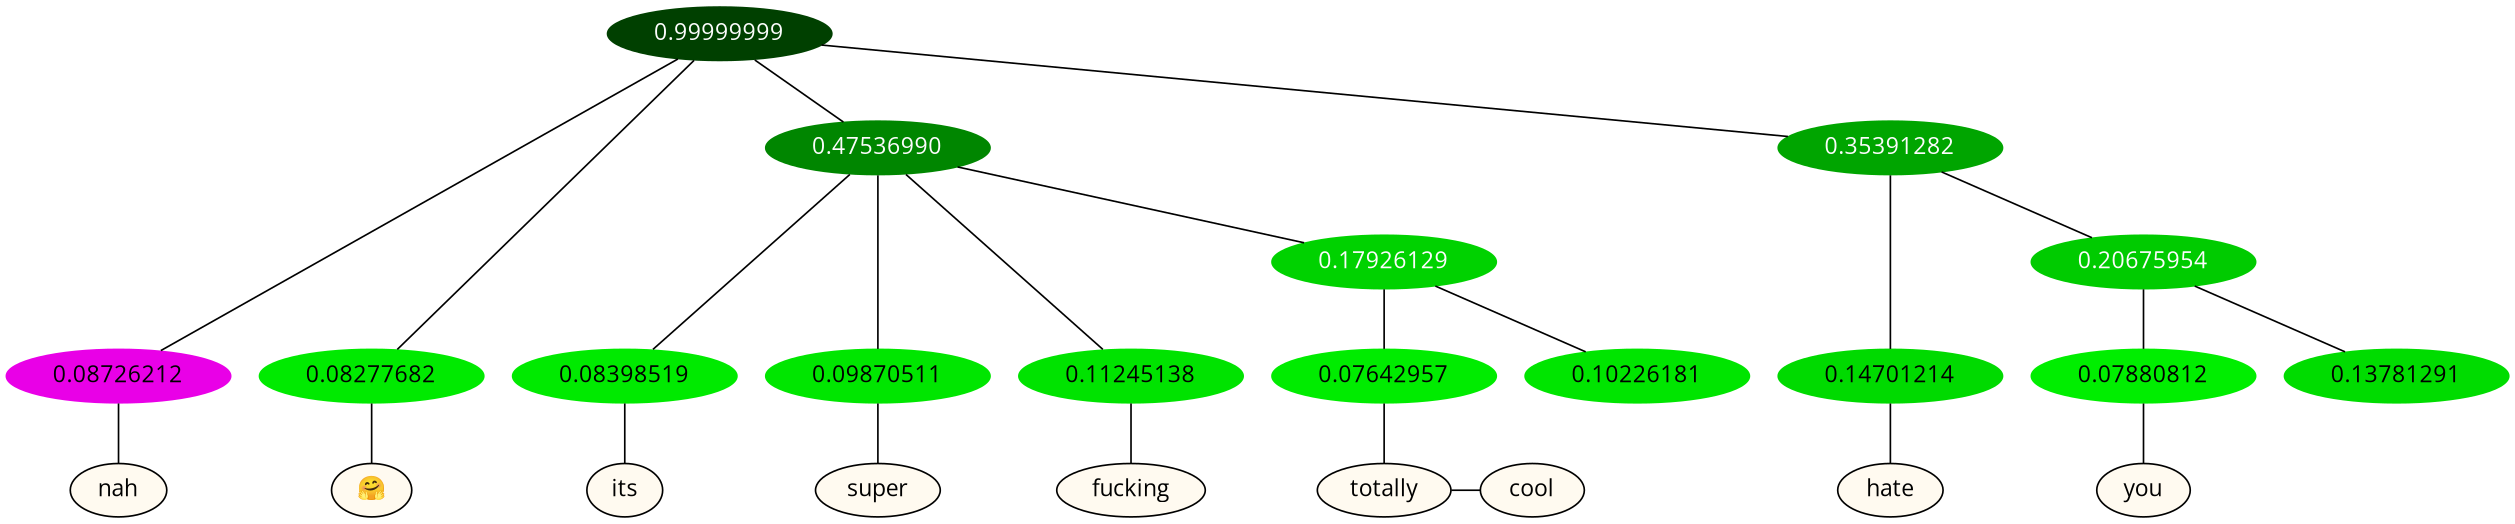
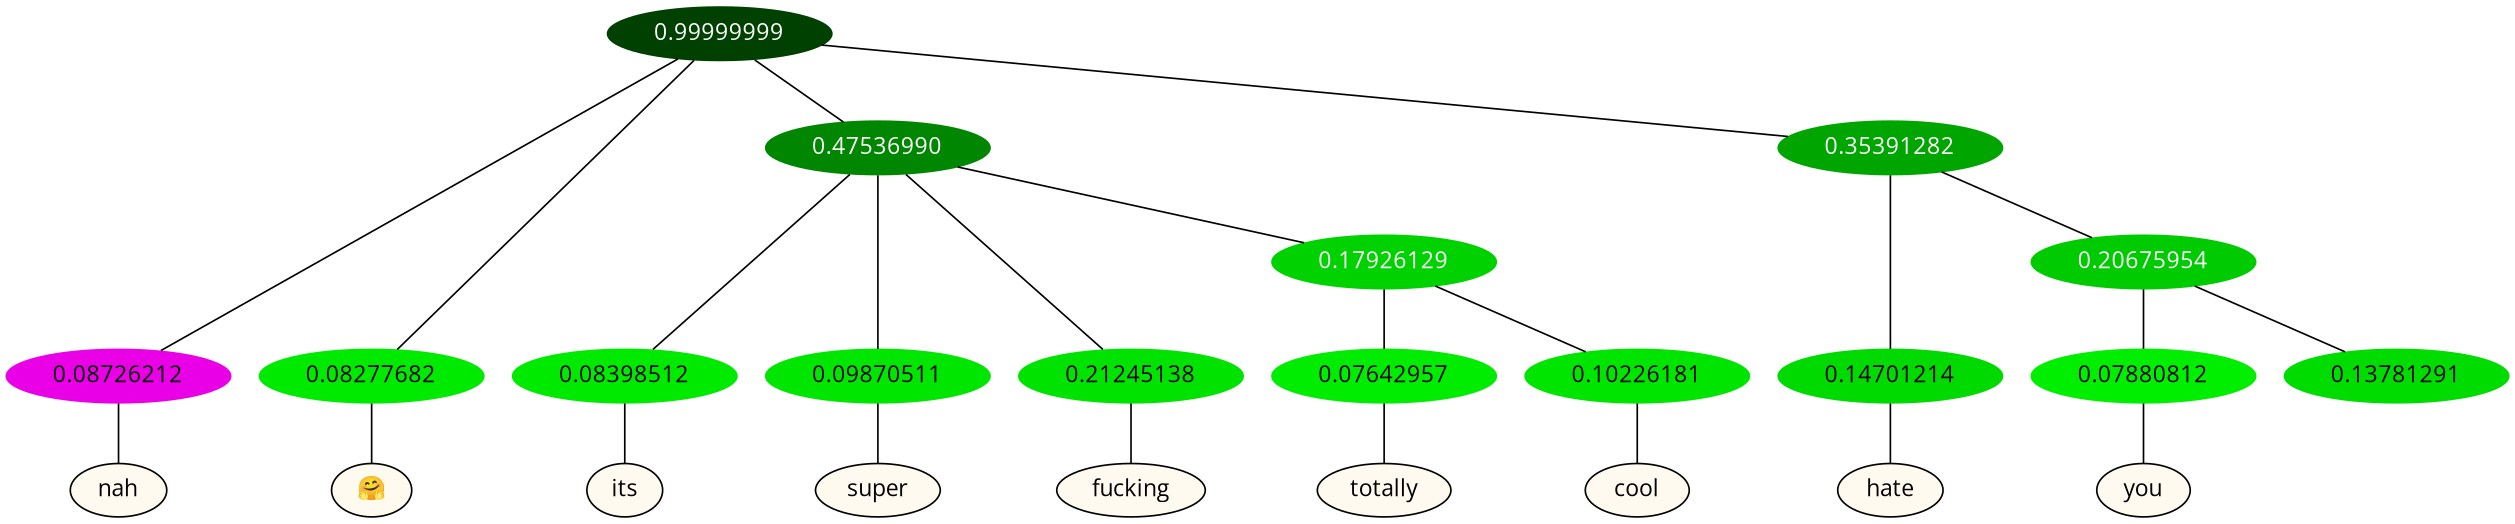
(625, 376) -> (625, 376)
(1131, 376) -> (1131, 376)
(1466, 490) -> (1637, 433)
